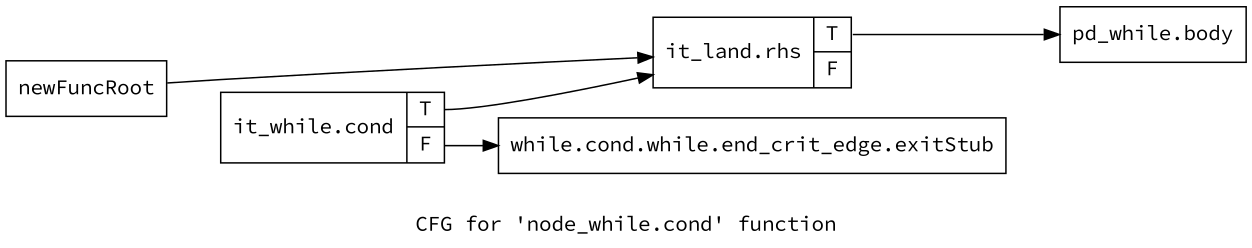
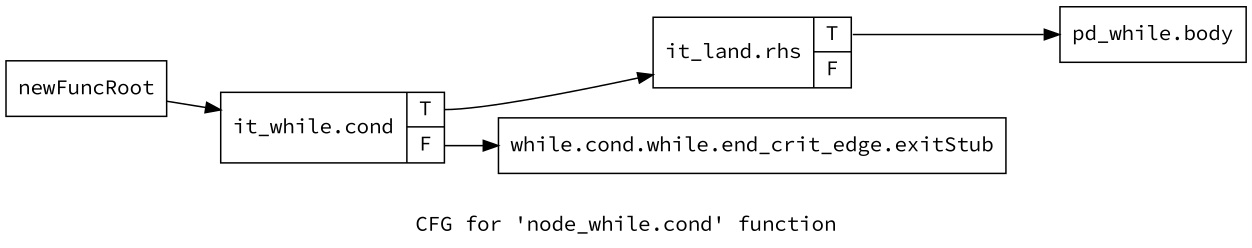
(402, 69) -> (186, 104)
